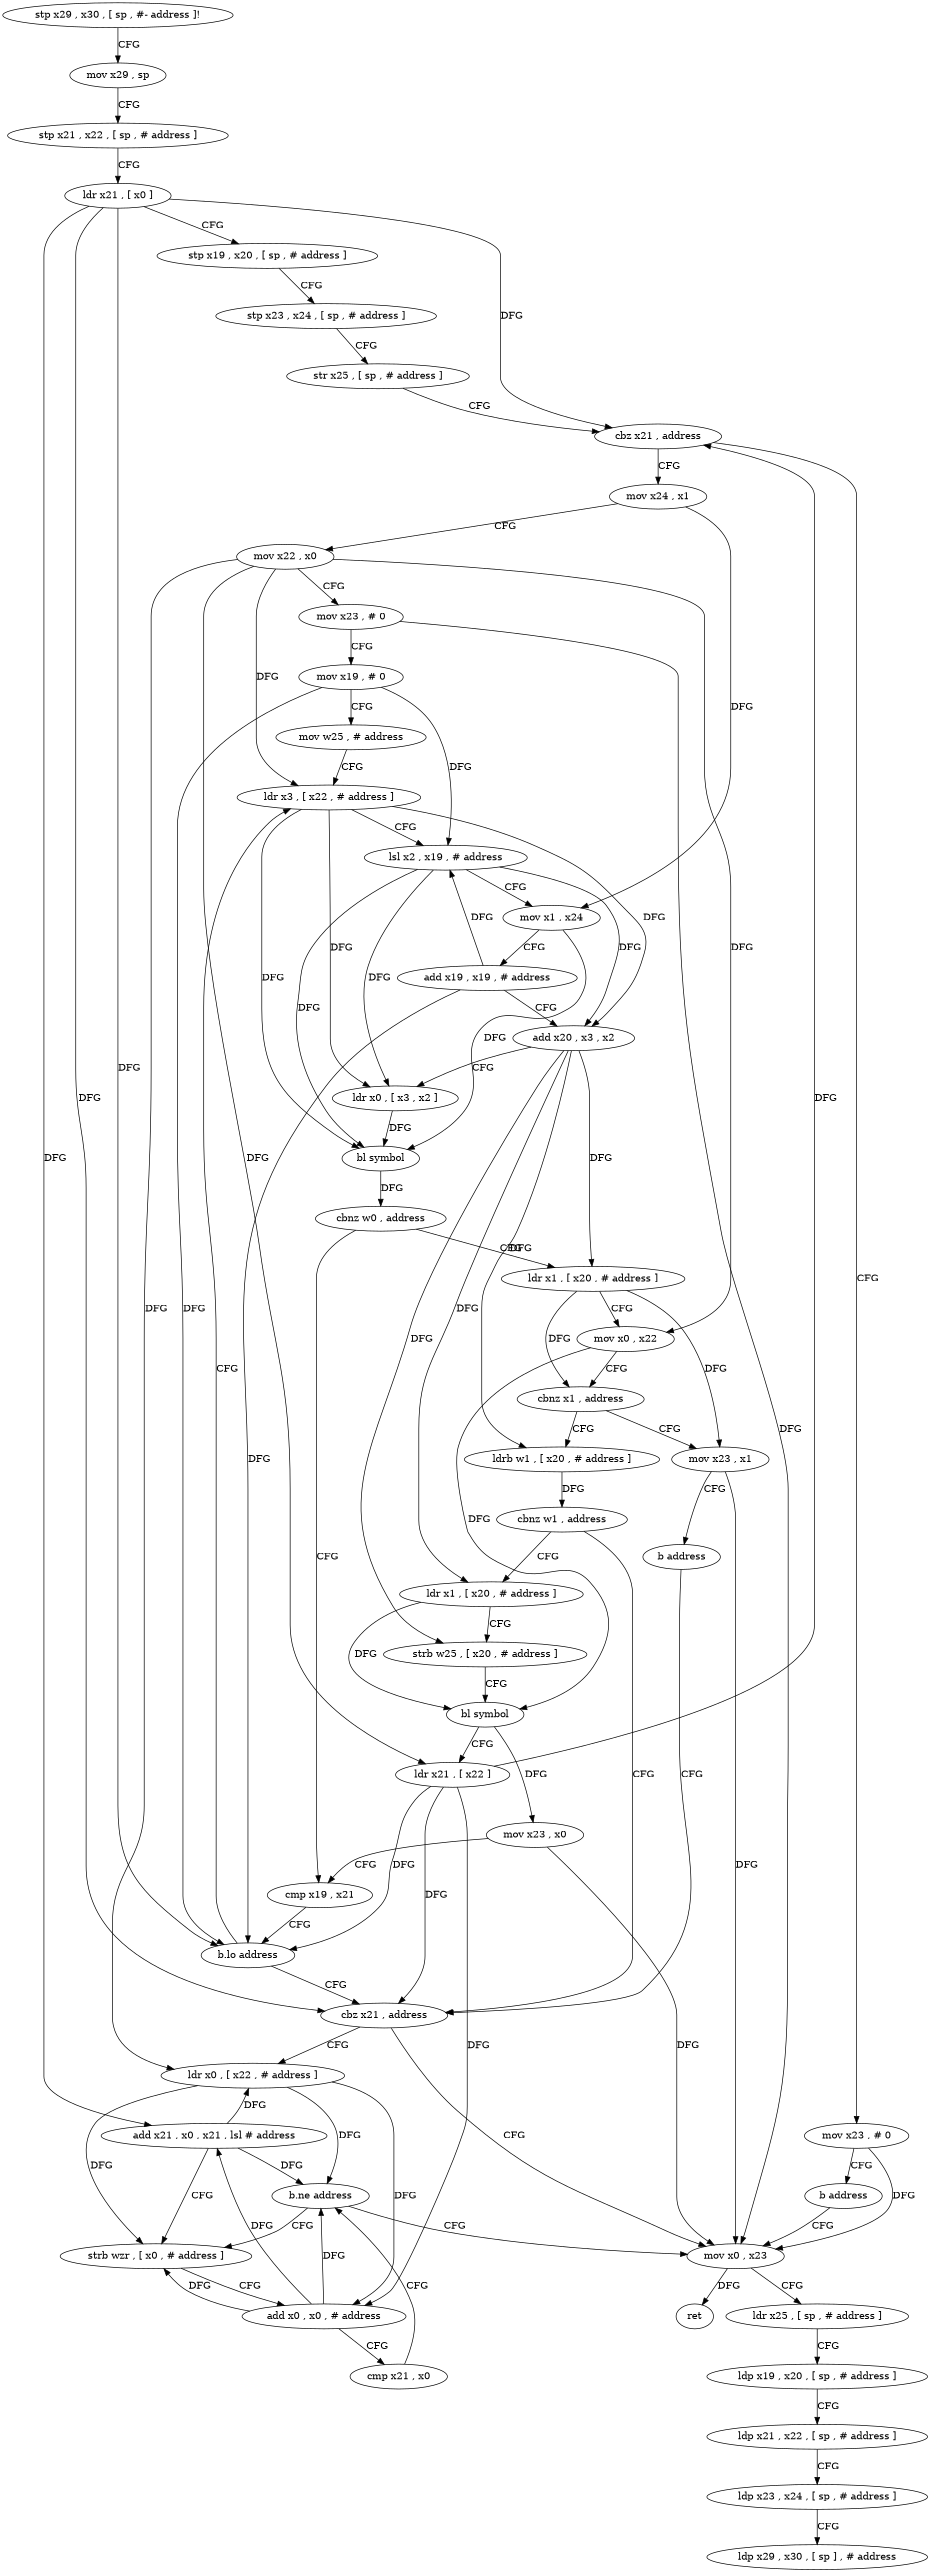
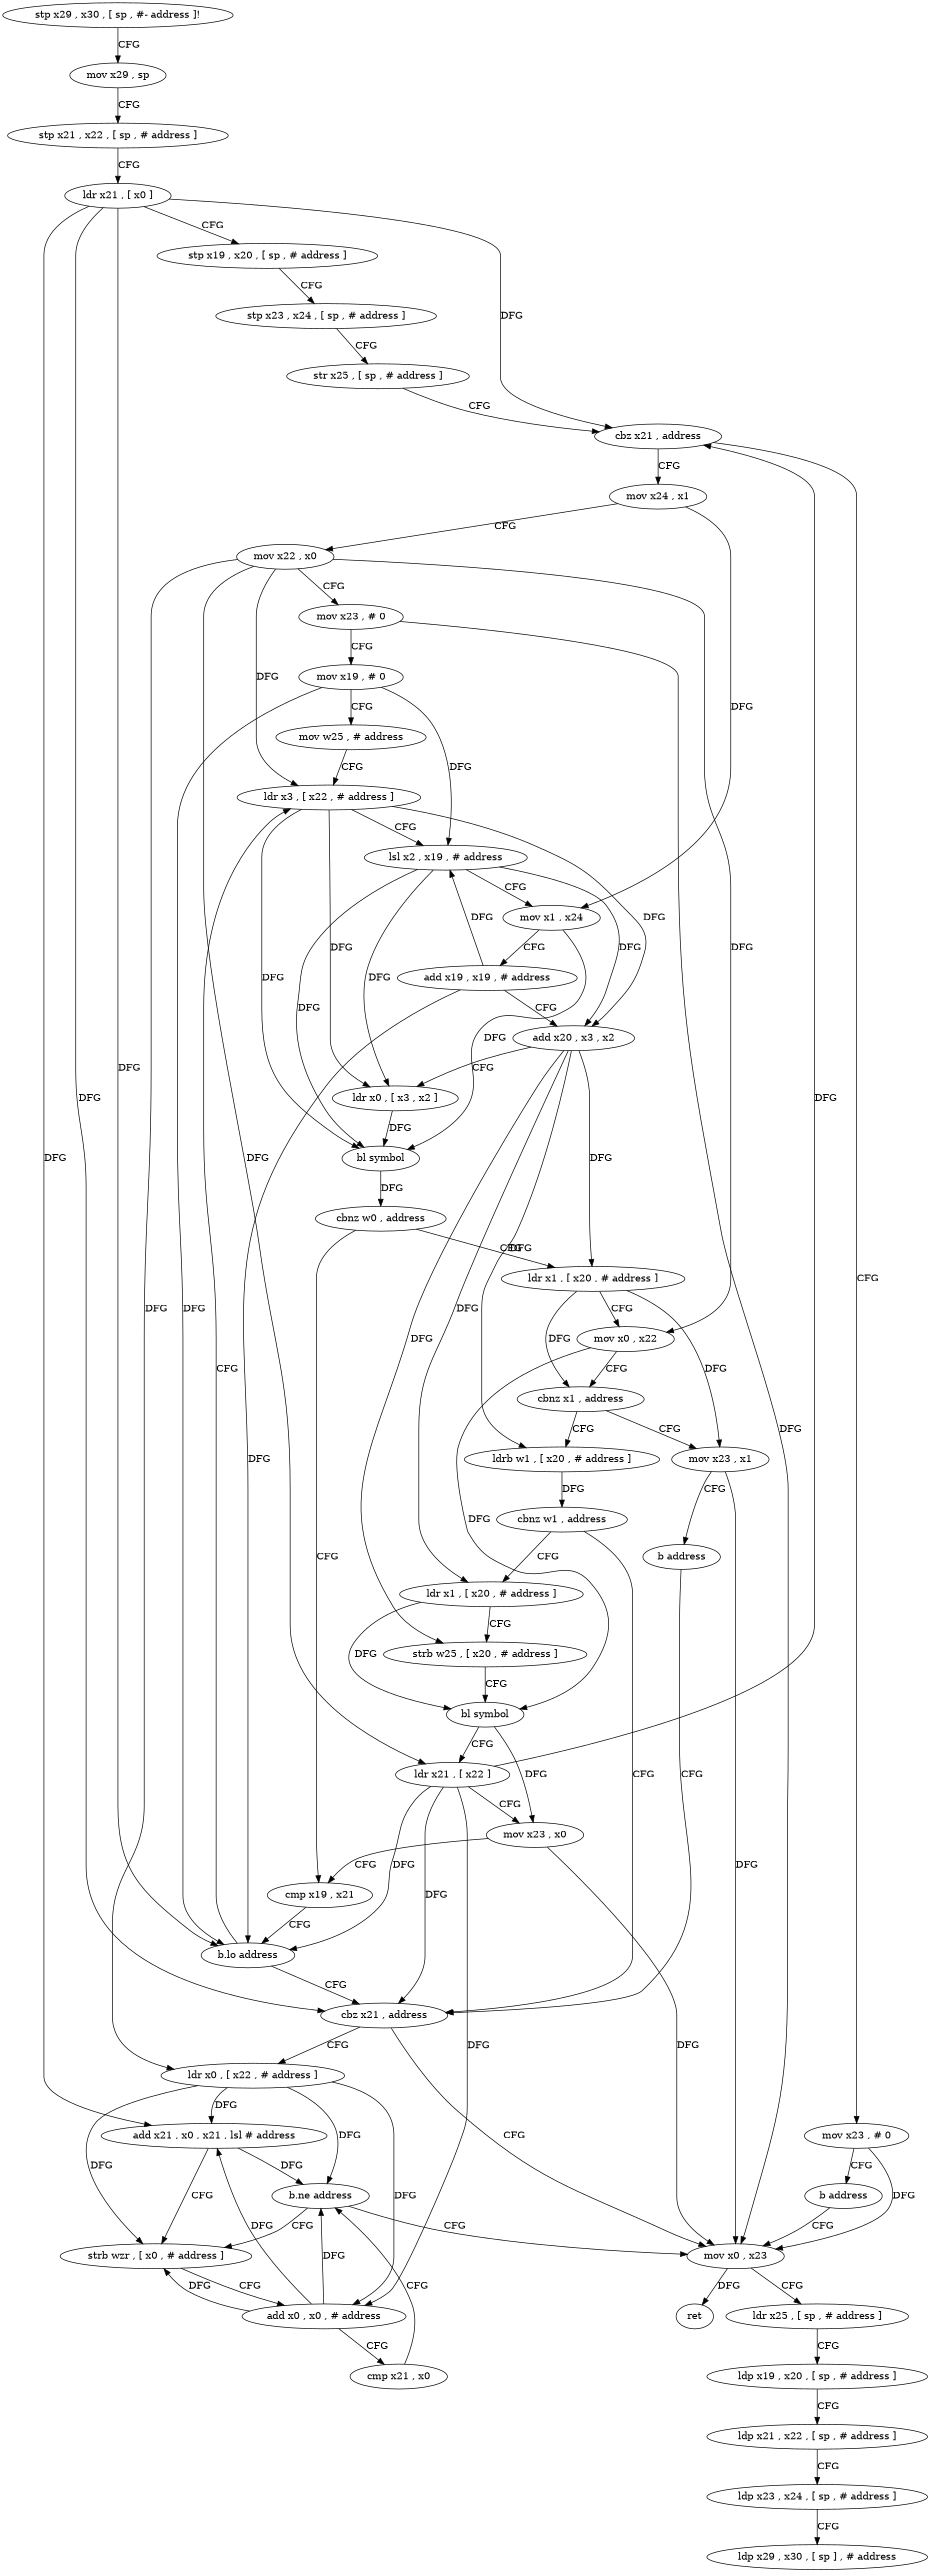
none -> (491, 1803)
(238, 2110) -> (215, 2100)
